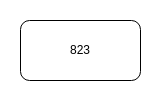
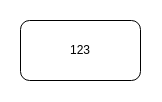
(81, 51) -> (81, 51)
